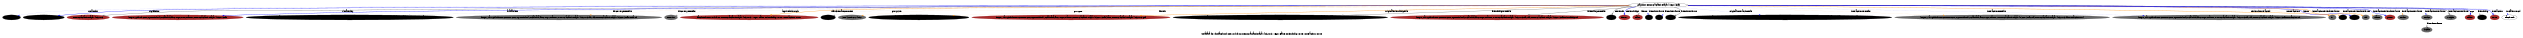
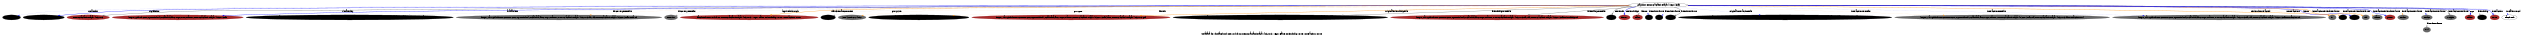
(2427, 30) -> (2427, 30)
